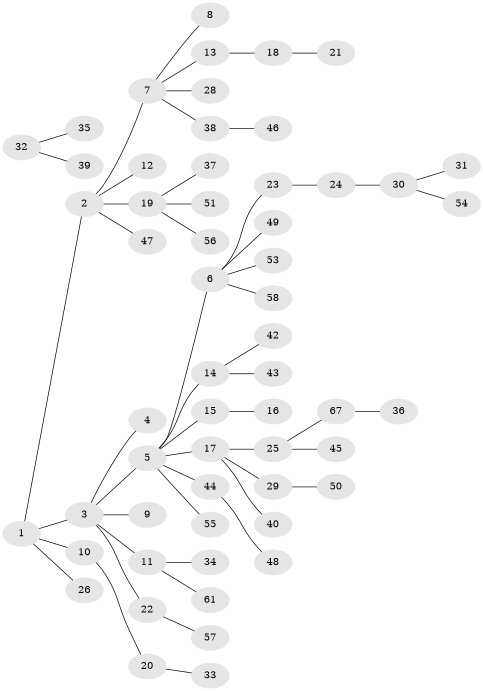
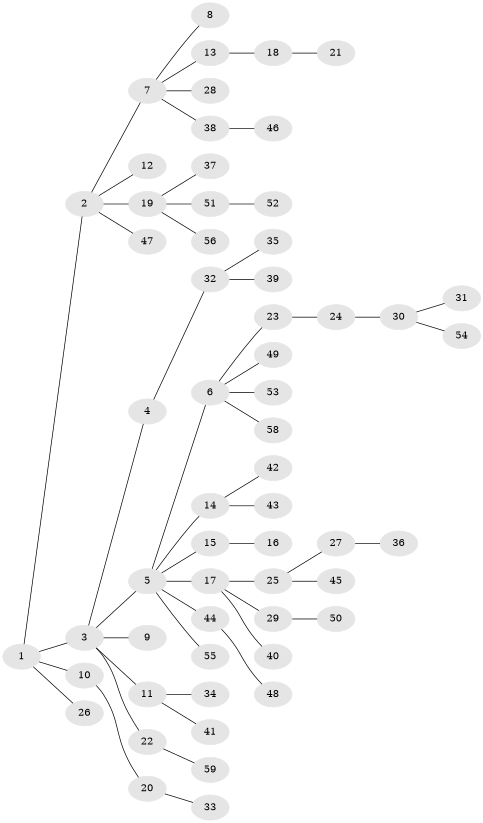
none -> (273, 204)
none -> (179, 345)
(336, 411) -> (336, 544)
(210, 600) -> (210, 732)
(210, 638) -> (210, 770)
